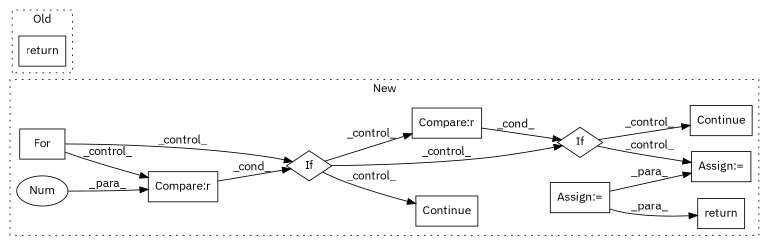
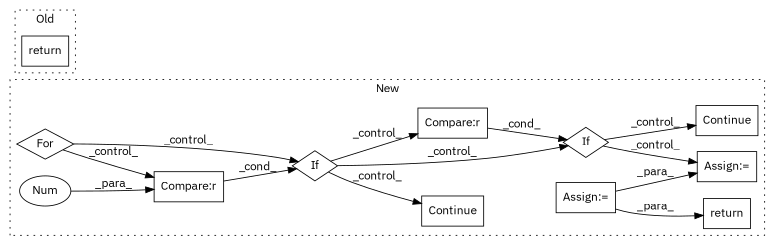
(42, 144) -> (45, 144)
